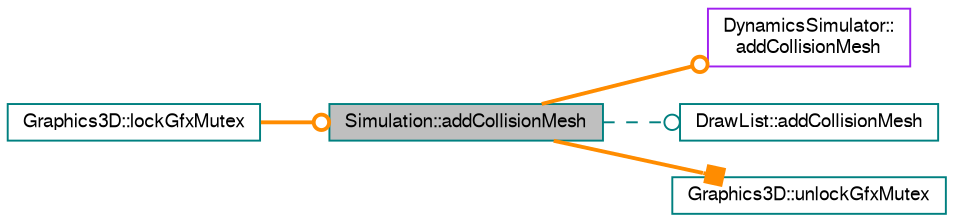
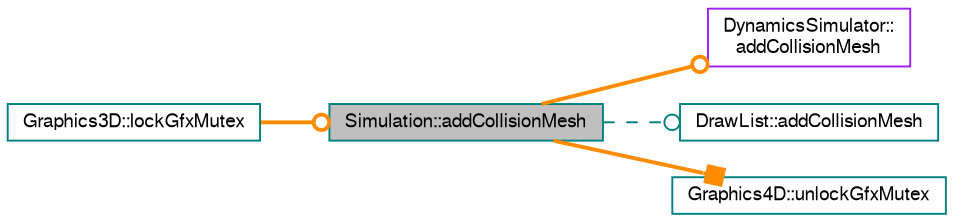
(809, 196) -> (809, 196)
